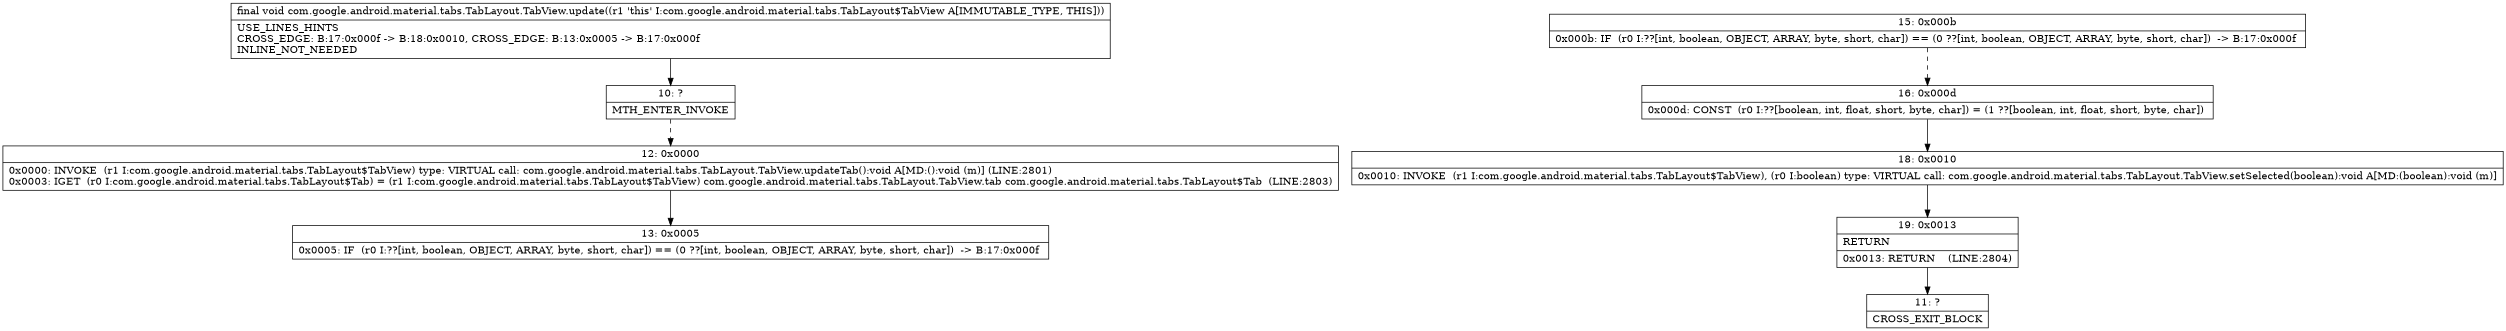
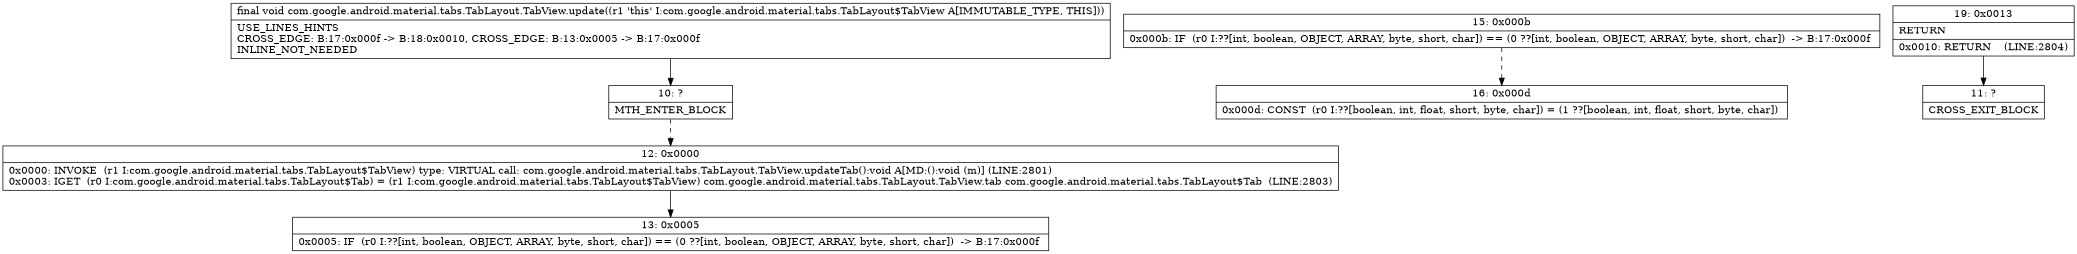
(671, 110) -> (671, 110)
(1928, 168) -> none
(1928, 259) -> (1984, 47)
